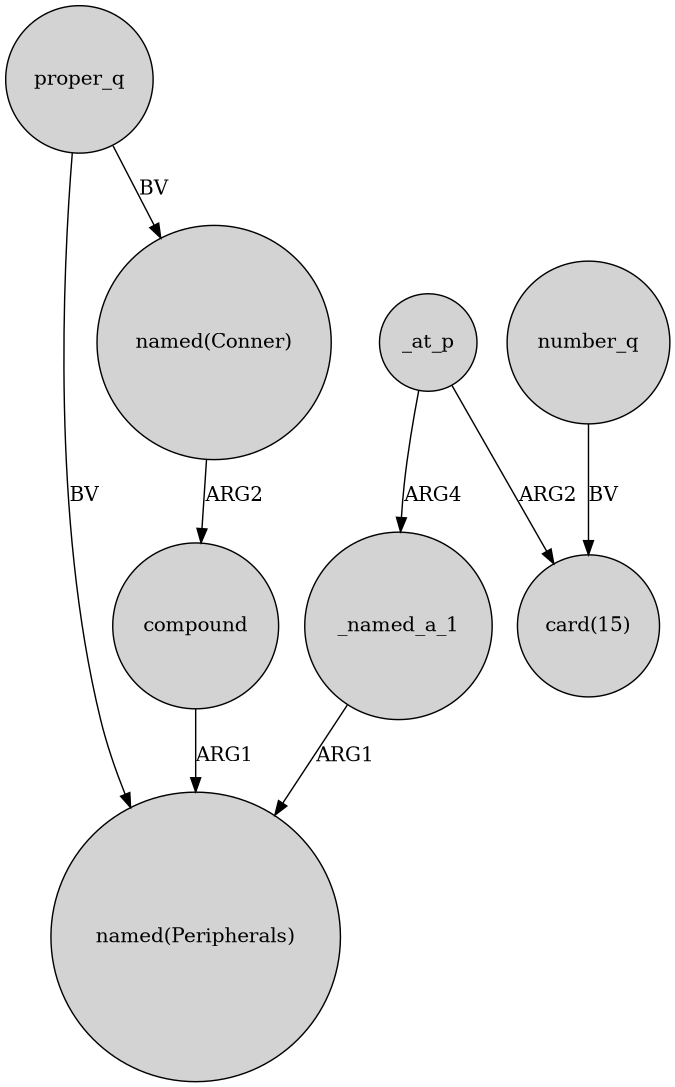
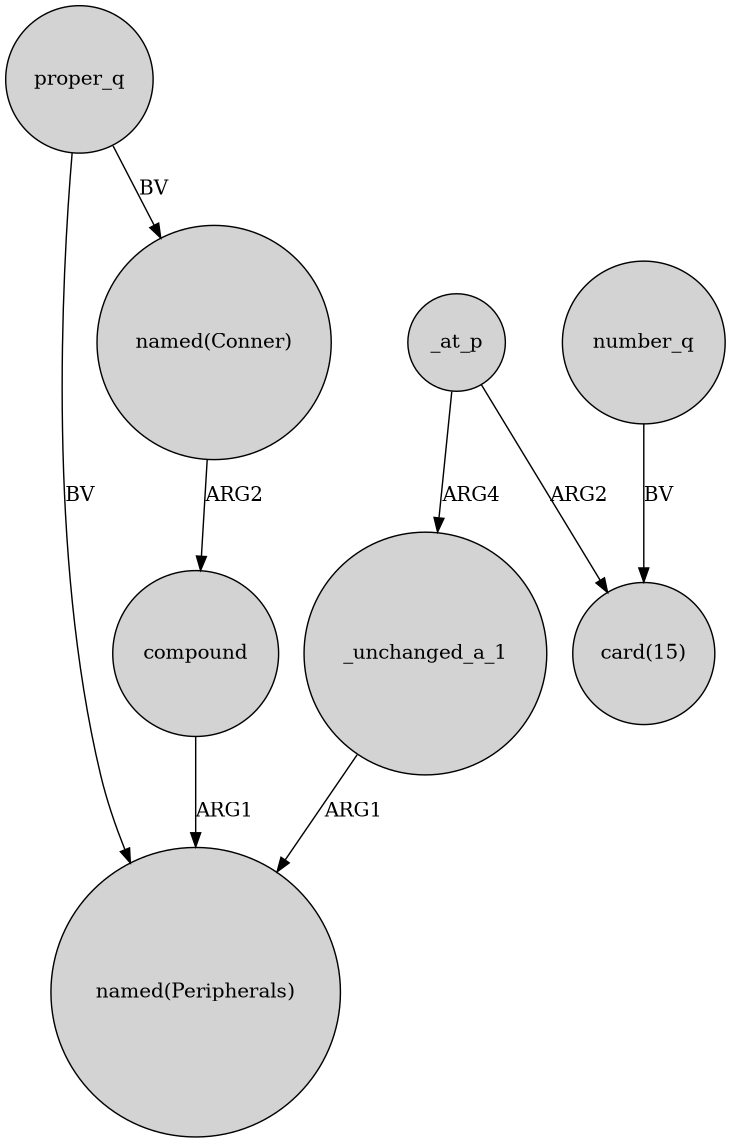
(398, 626) -> (425, 654)
